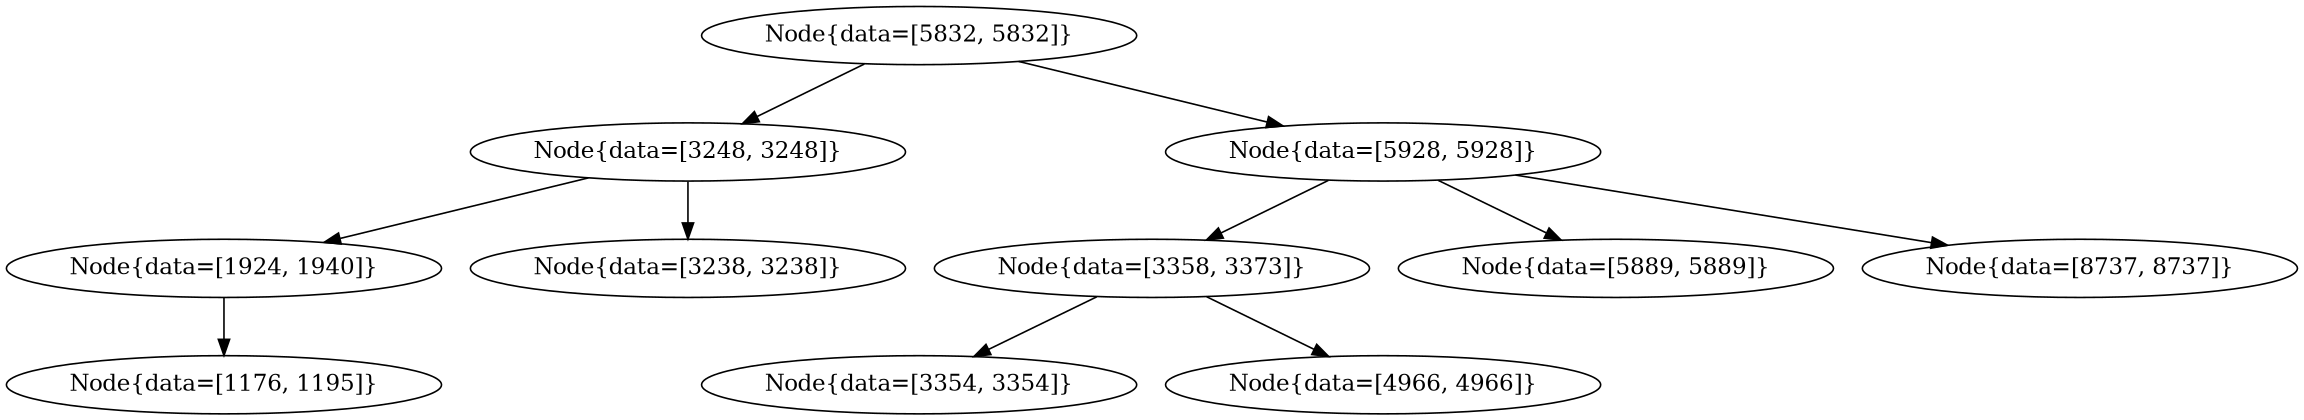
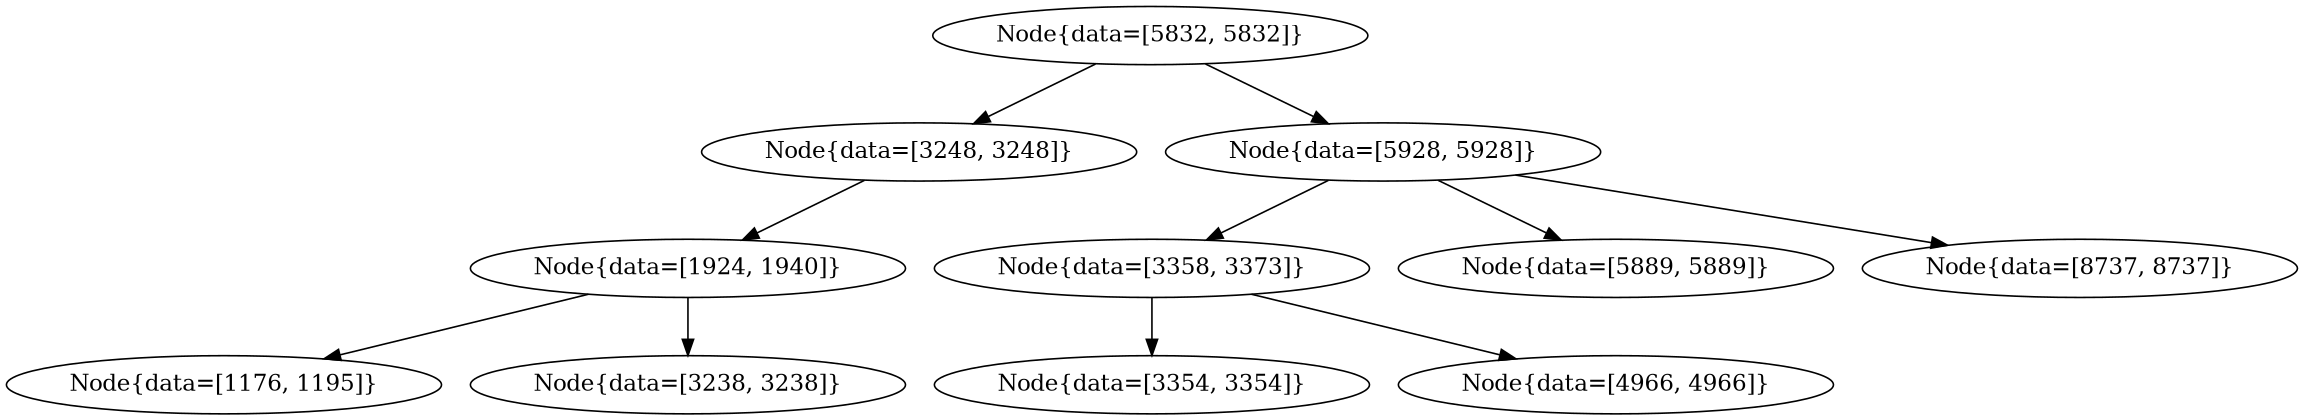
(688, 202) -> (688, 319)
